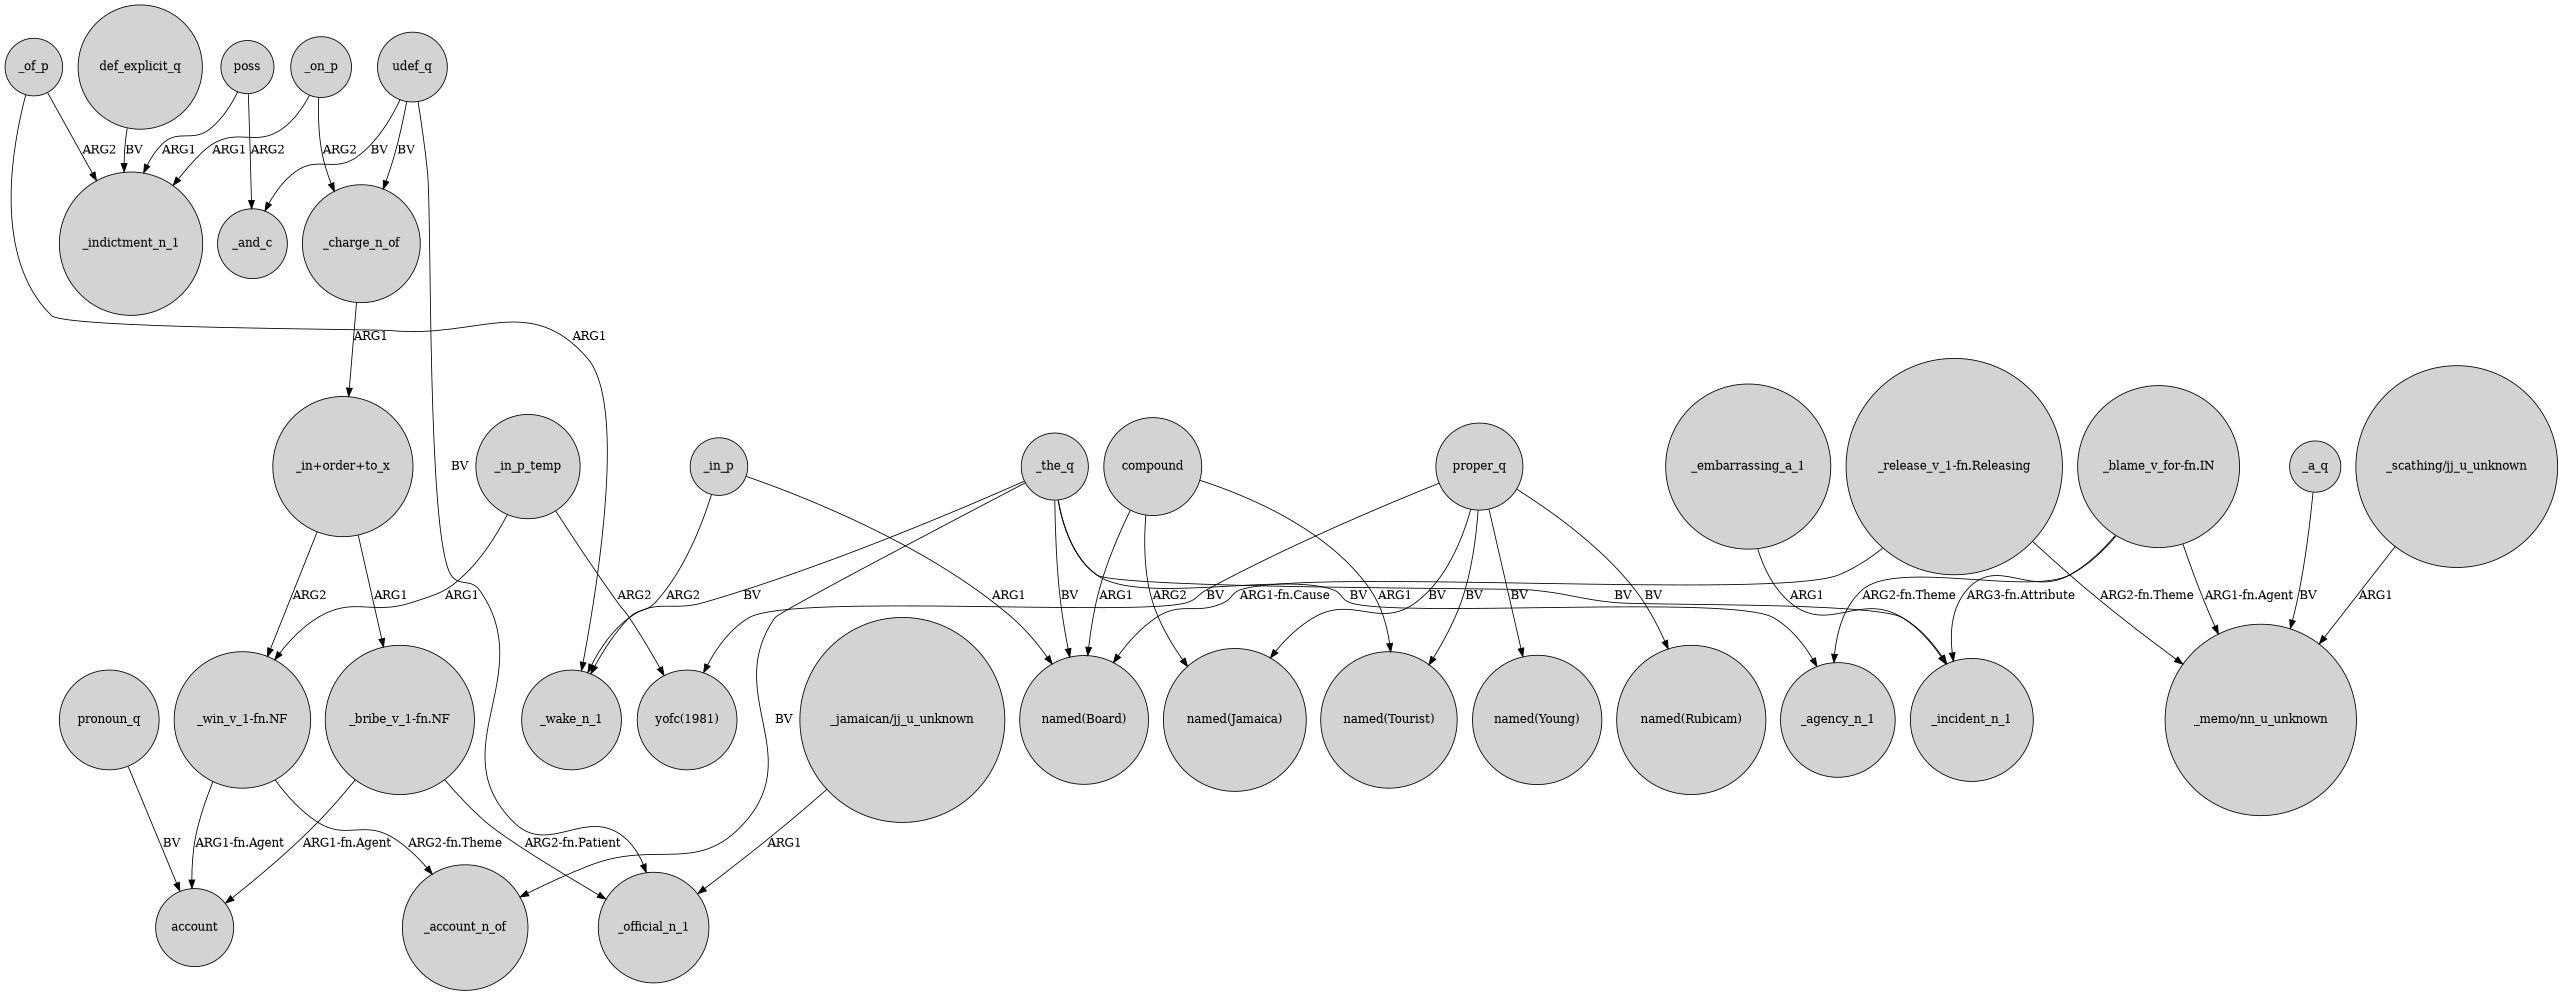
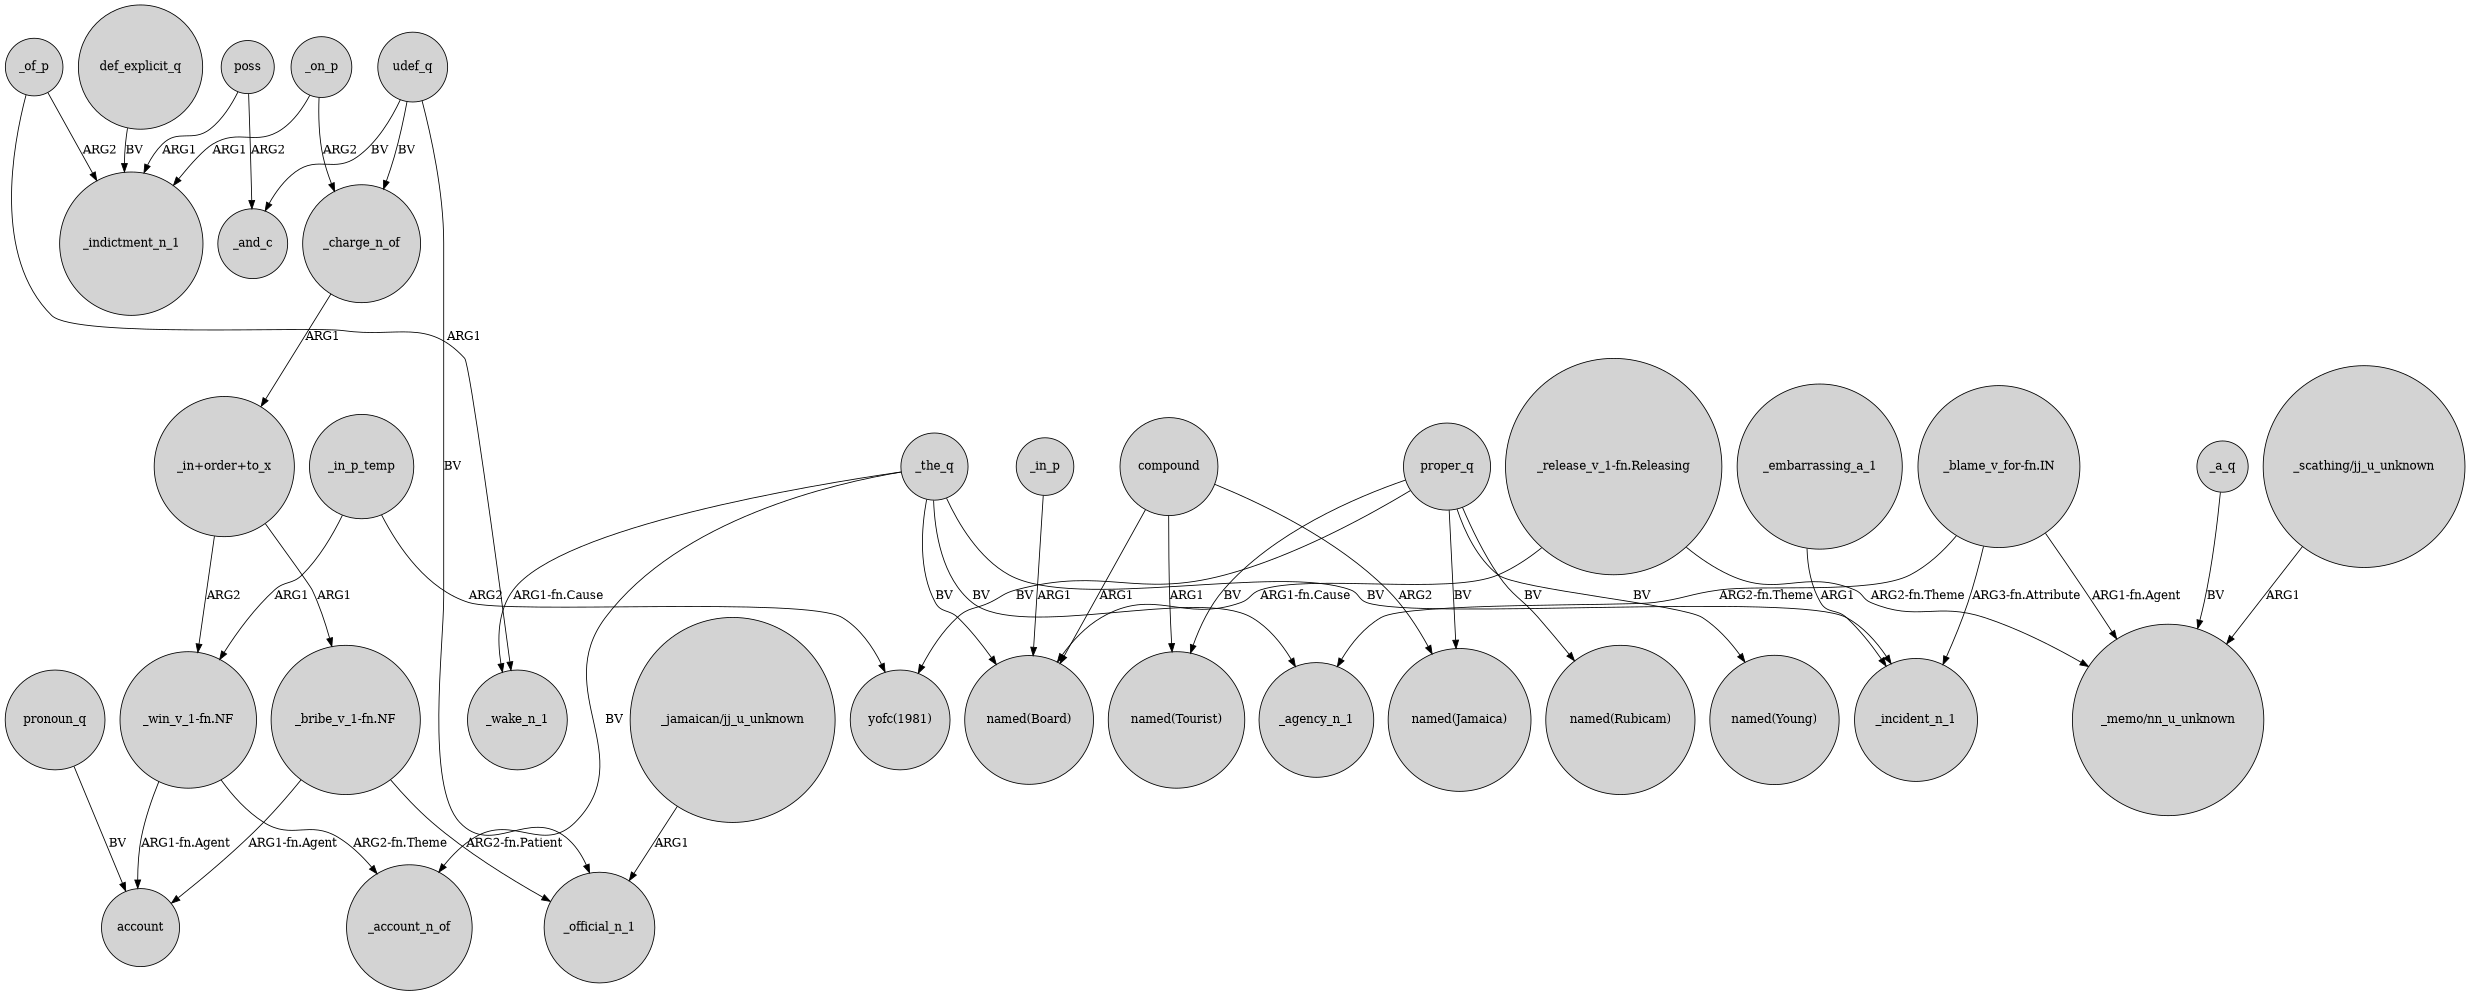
(666, 590) -> none
(752, 596) -> (558, 596)
